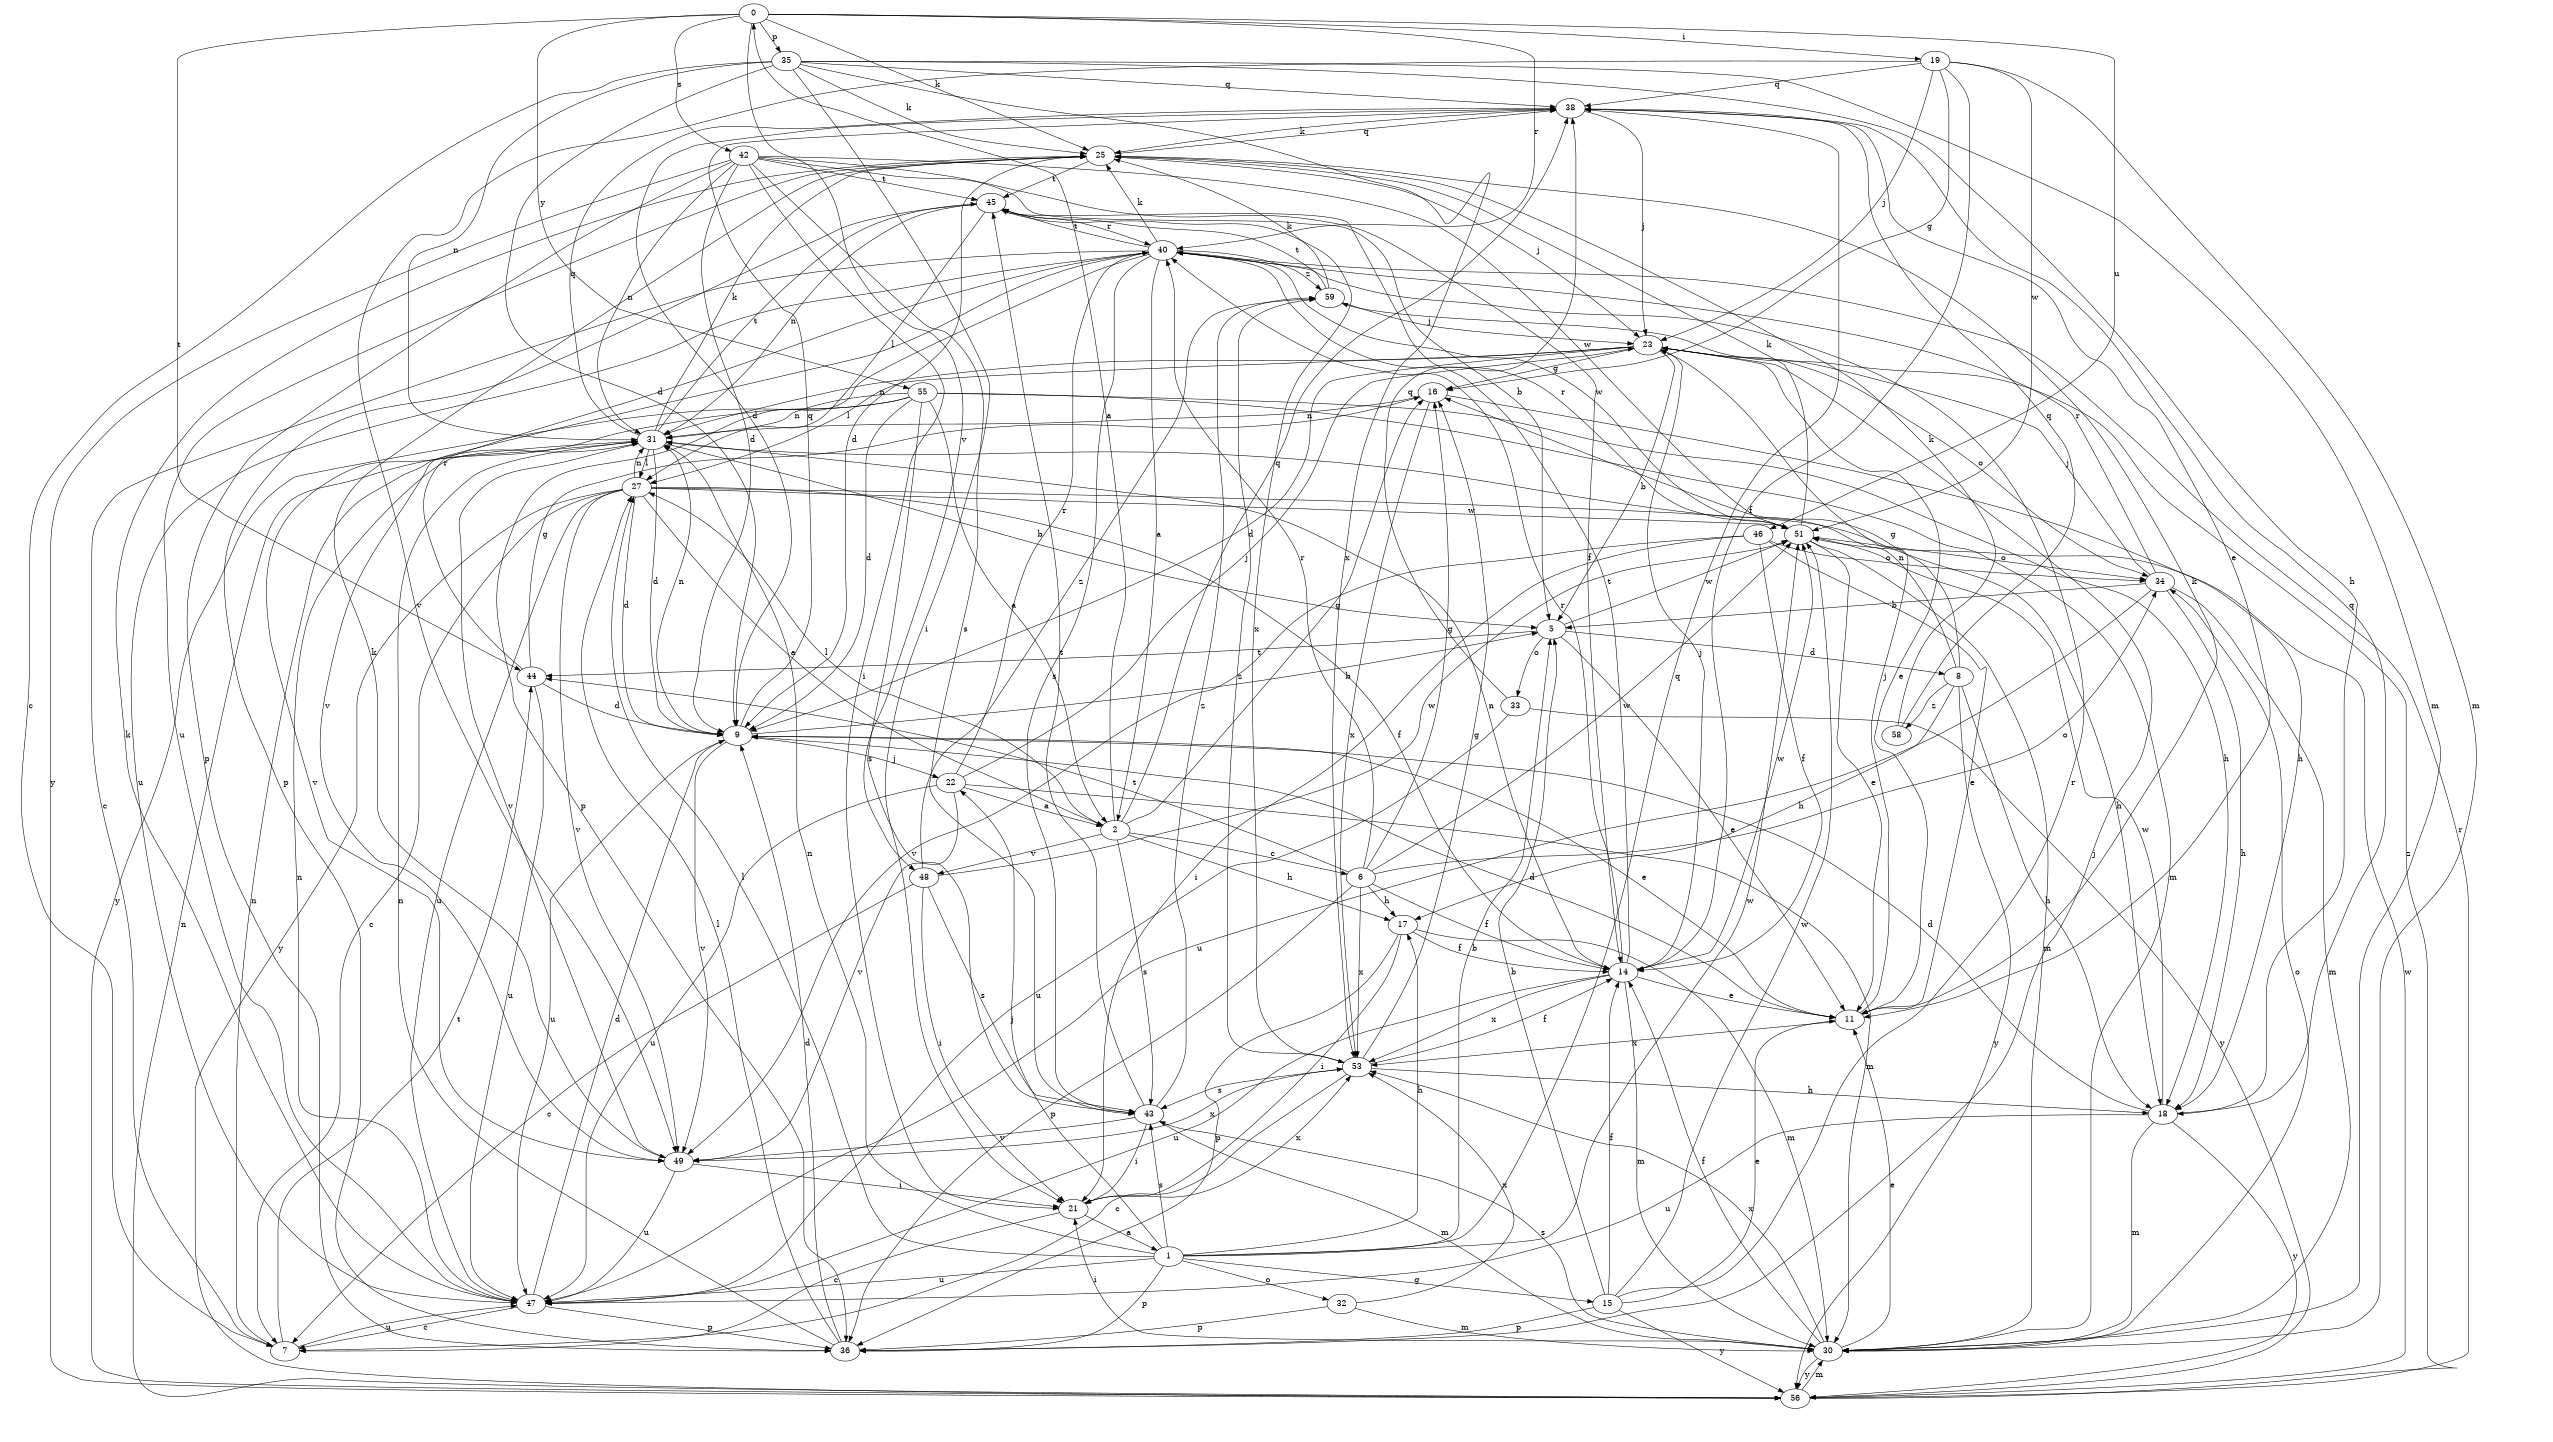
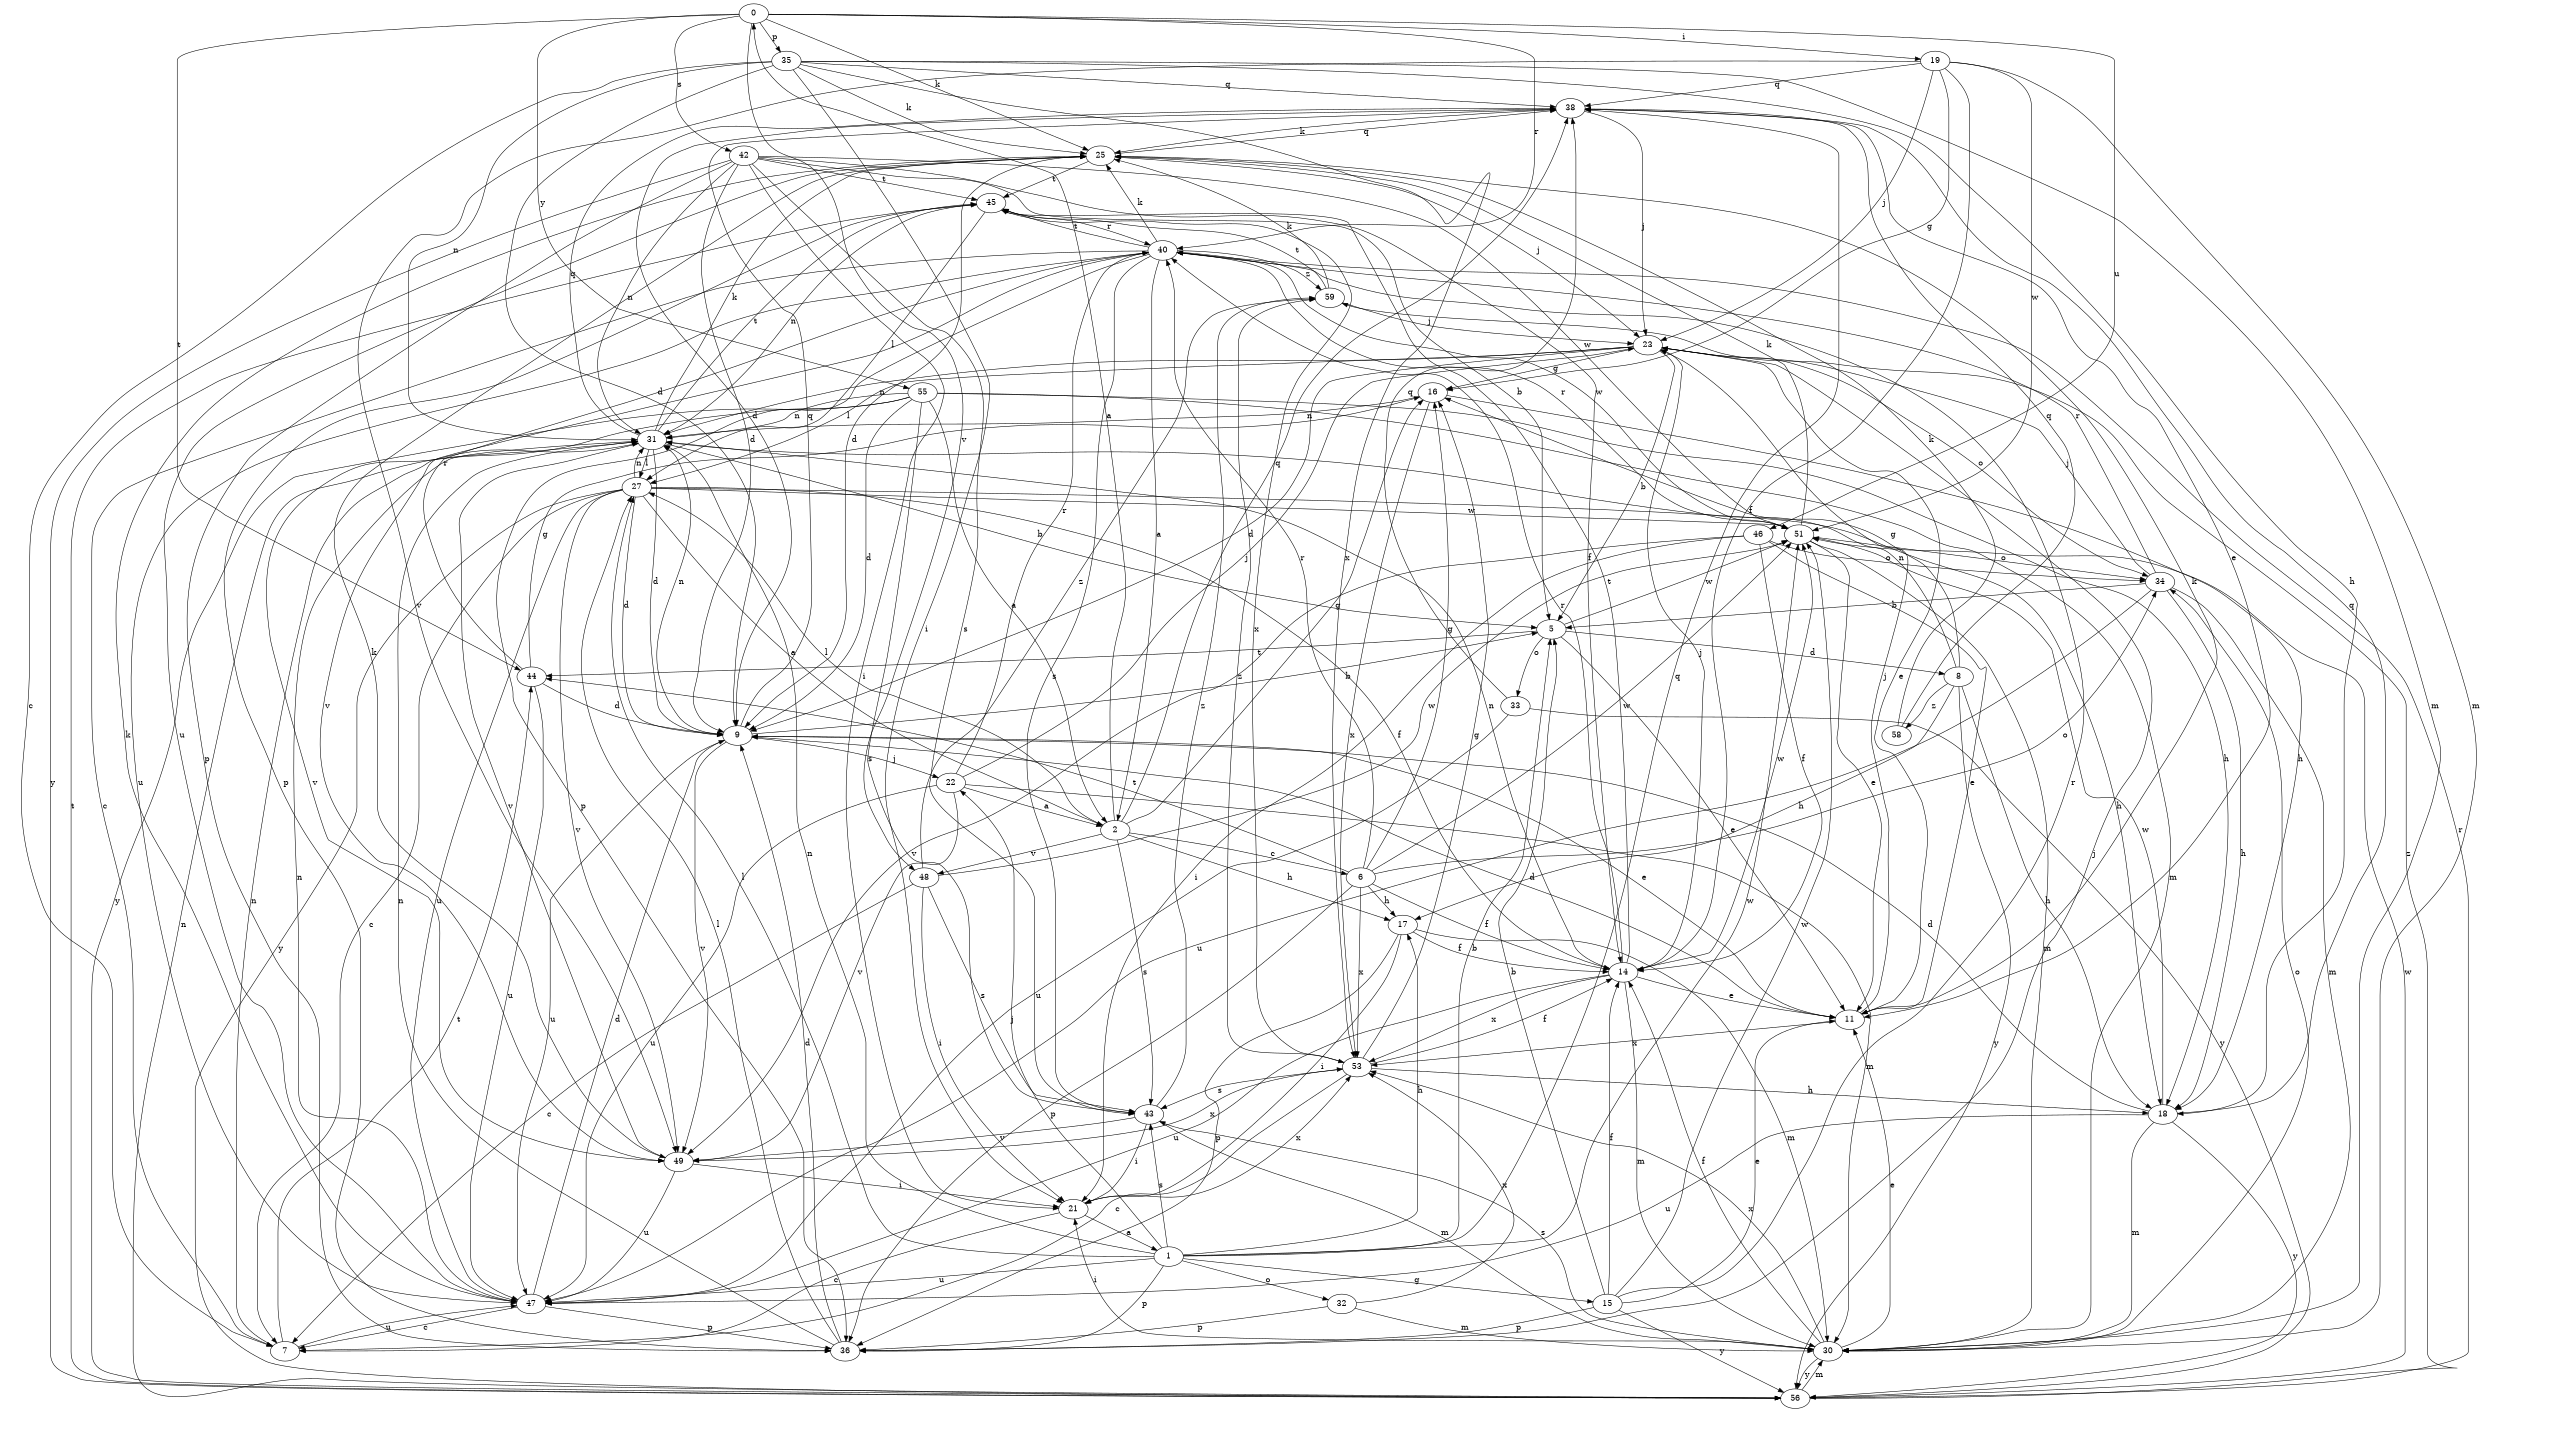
(1059, 671) -> (71, 1306)
